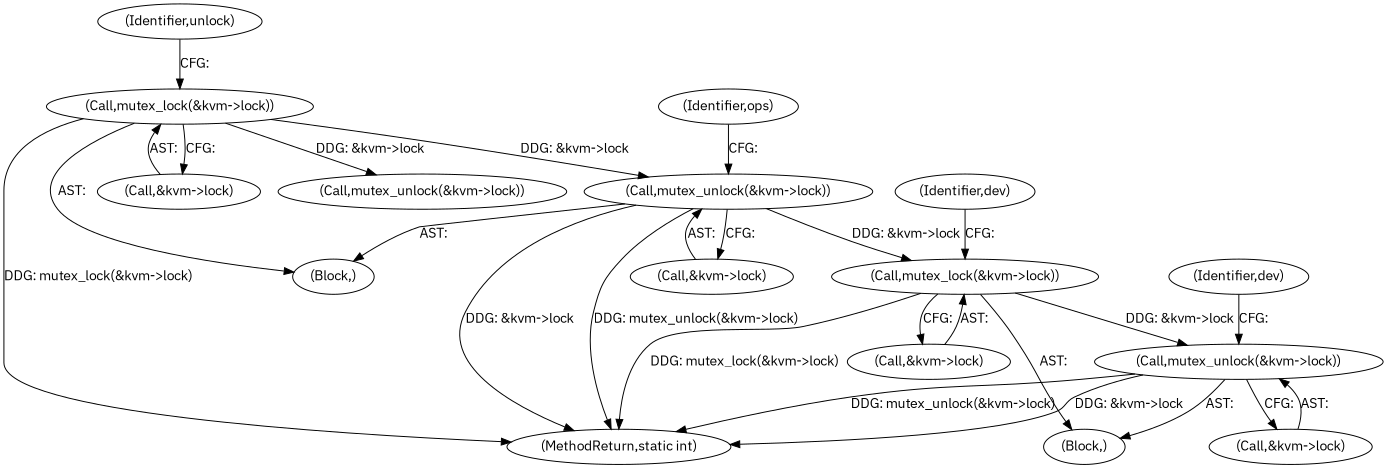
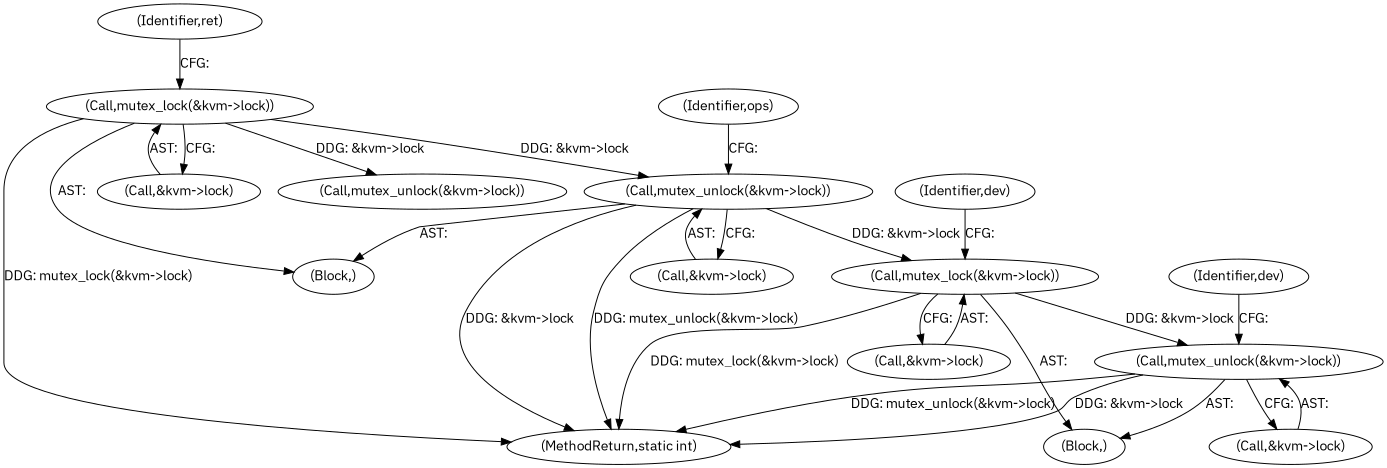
(180, 22) -> (180, 22)
